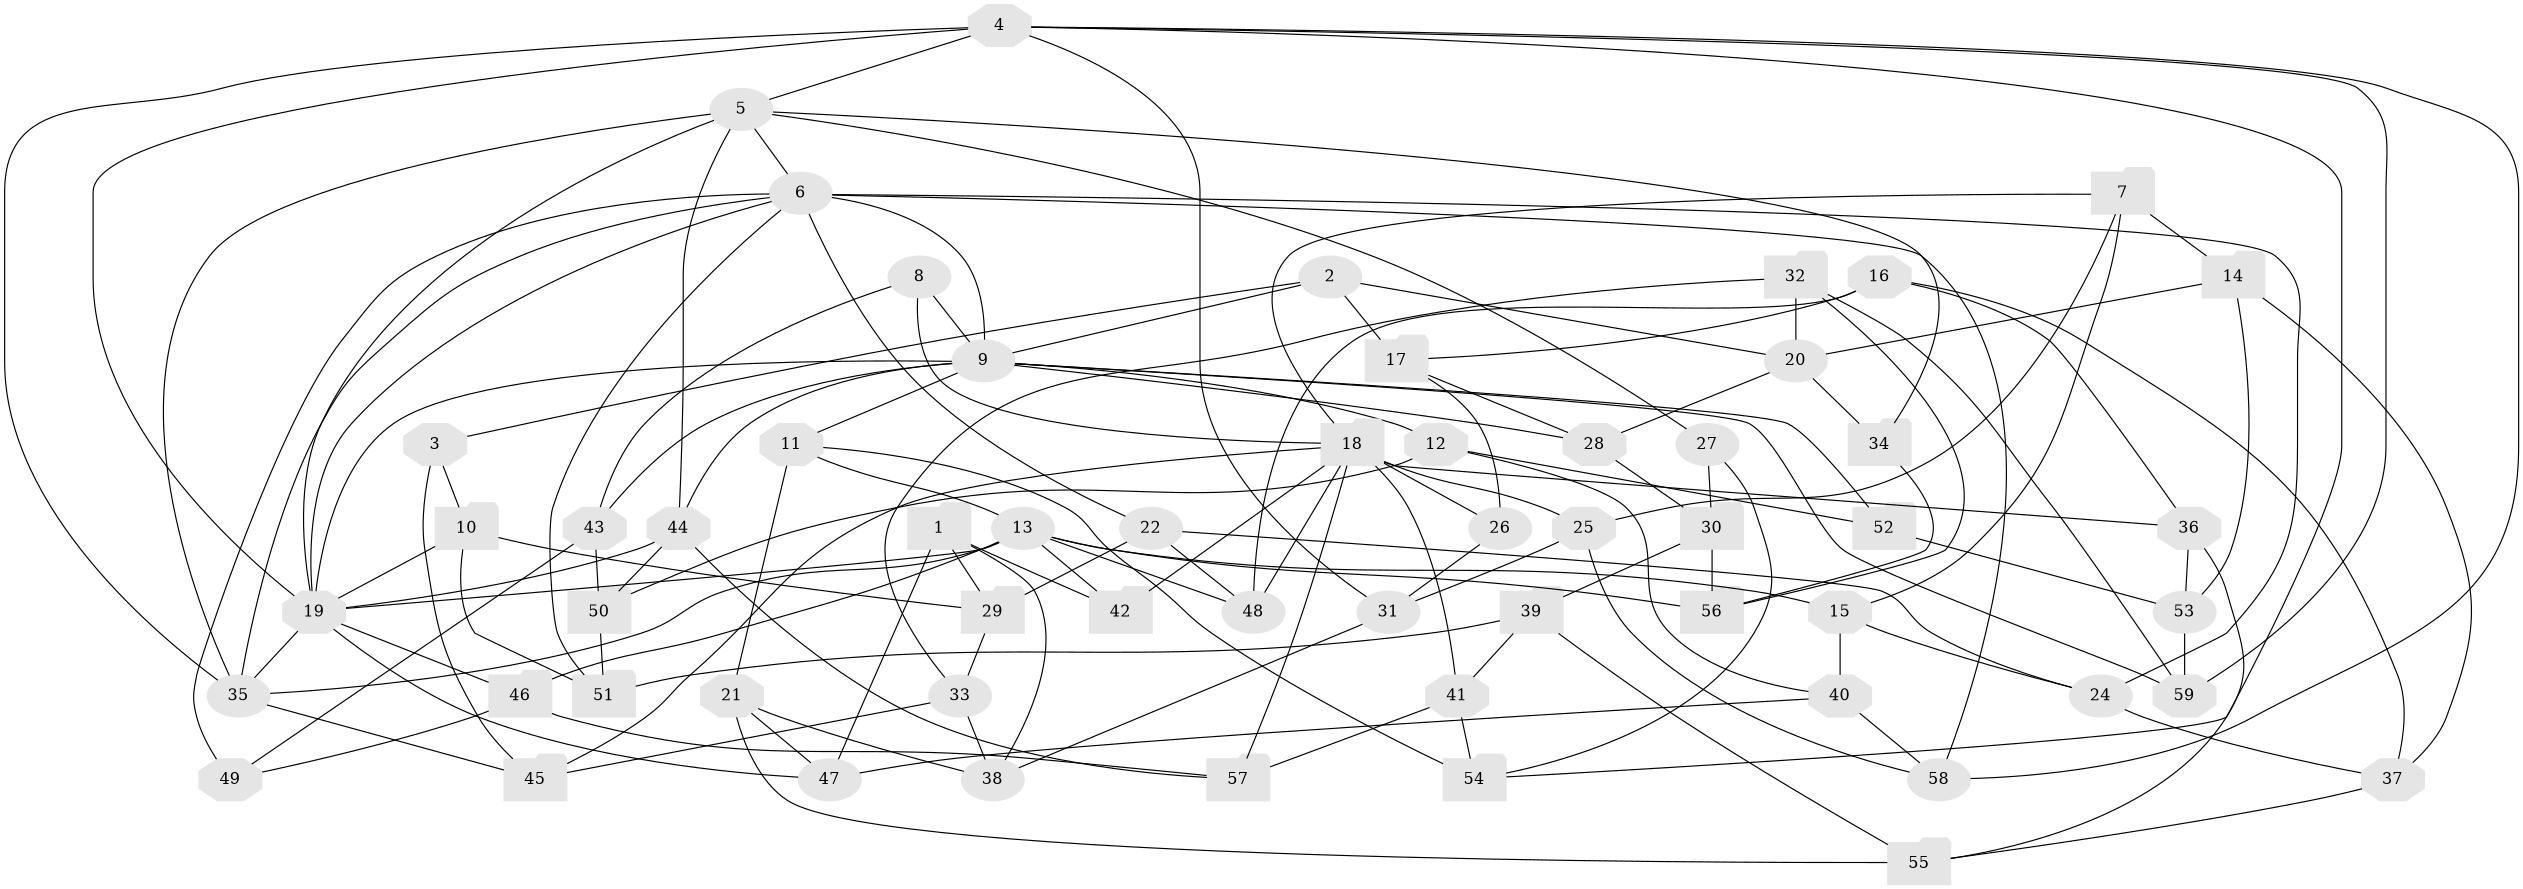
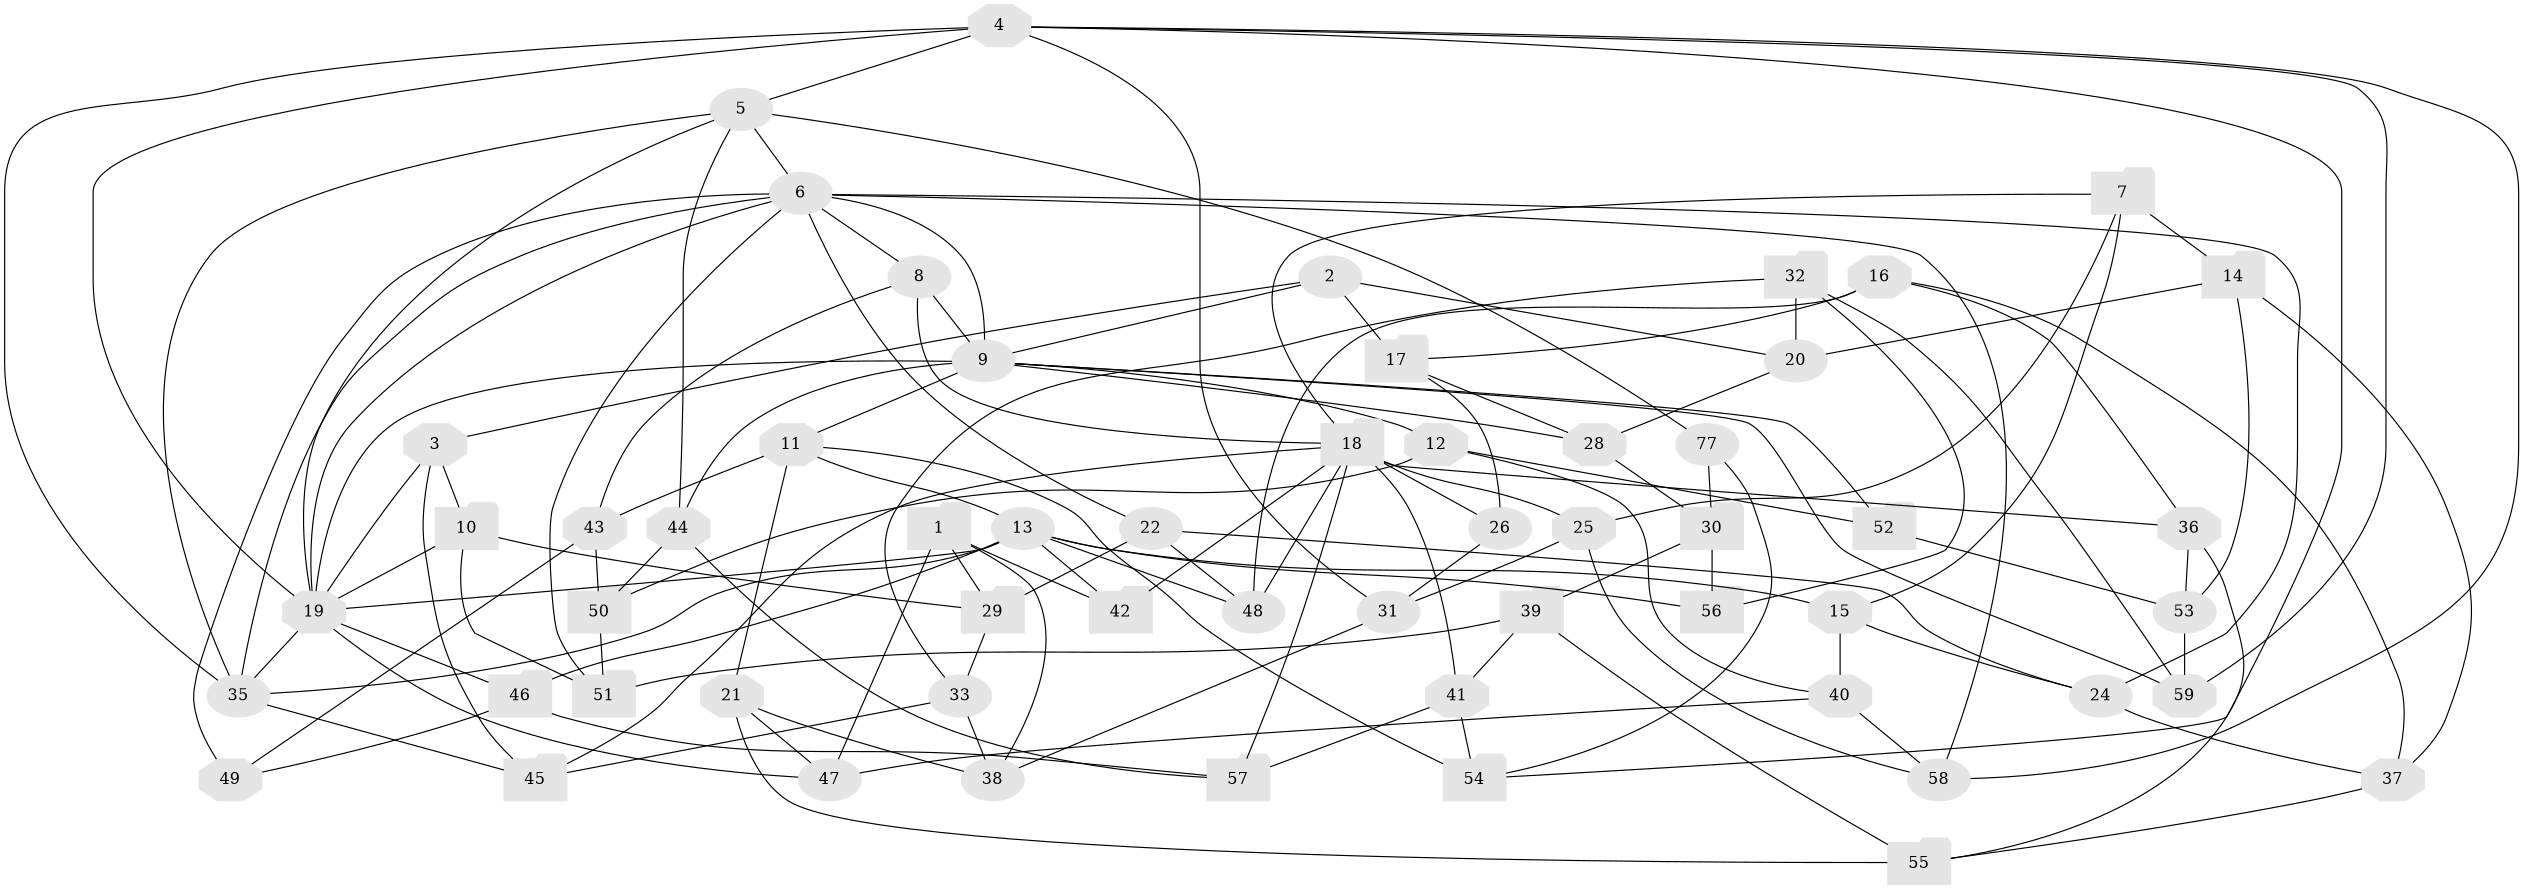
none -> (860, 235)
(764, 400) -> (688, 486)
(1707, 445) -> (1707, 445)
(1880, 445) -> none
(502, 583) -> (372, 527)
